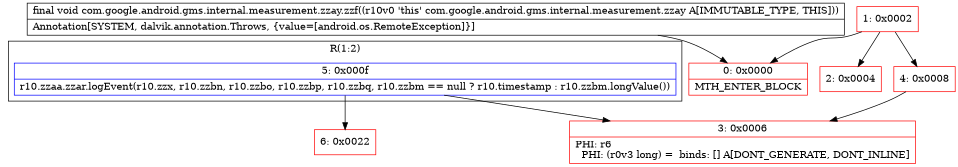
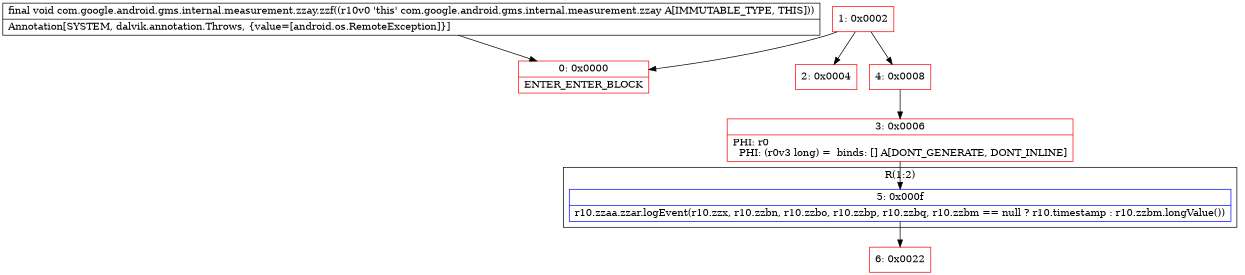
(748, 87) -> (584, 85)
(524, 108) -> (900, 172)
(595, 145) -> (753, 143)
